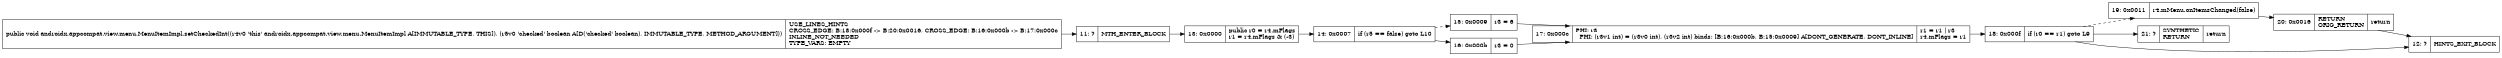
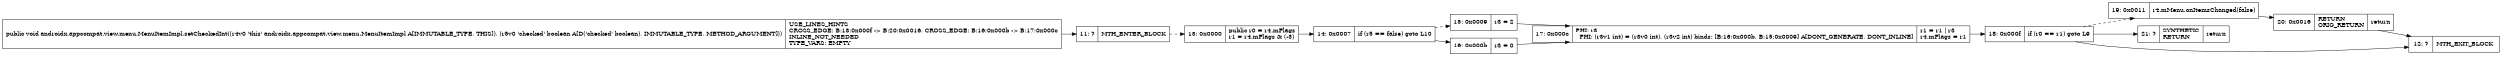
(1504, 22) -> (1504, 22)
(1175, 34) -> (1175, 34)
(2465, 44) -> (2465, 44)
